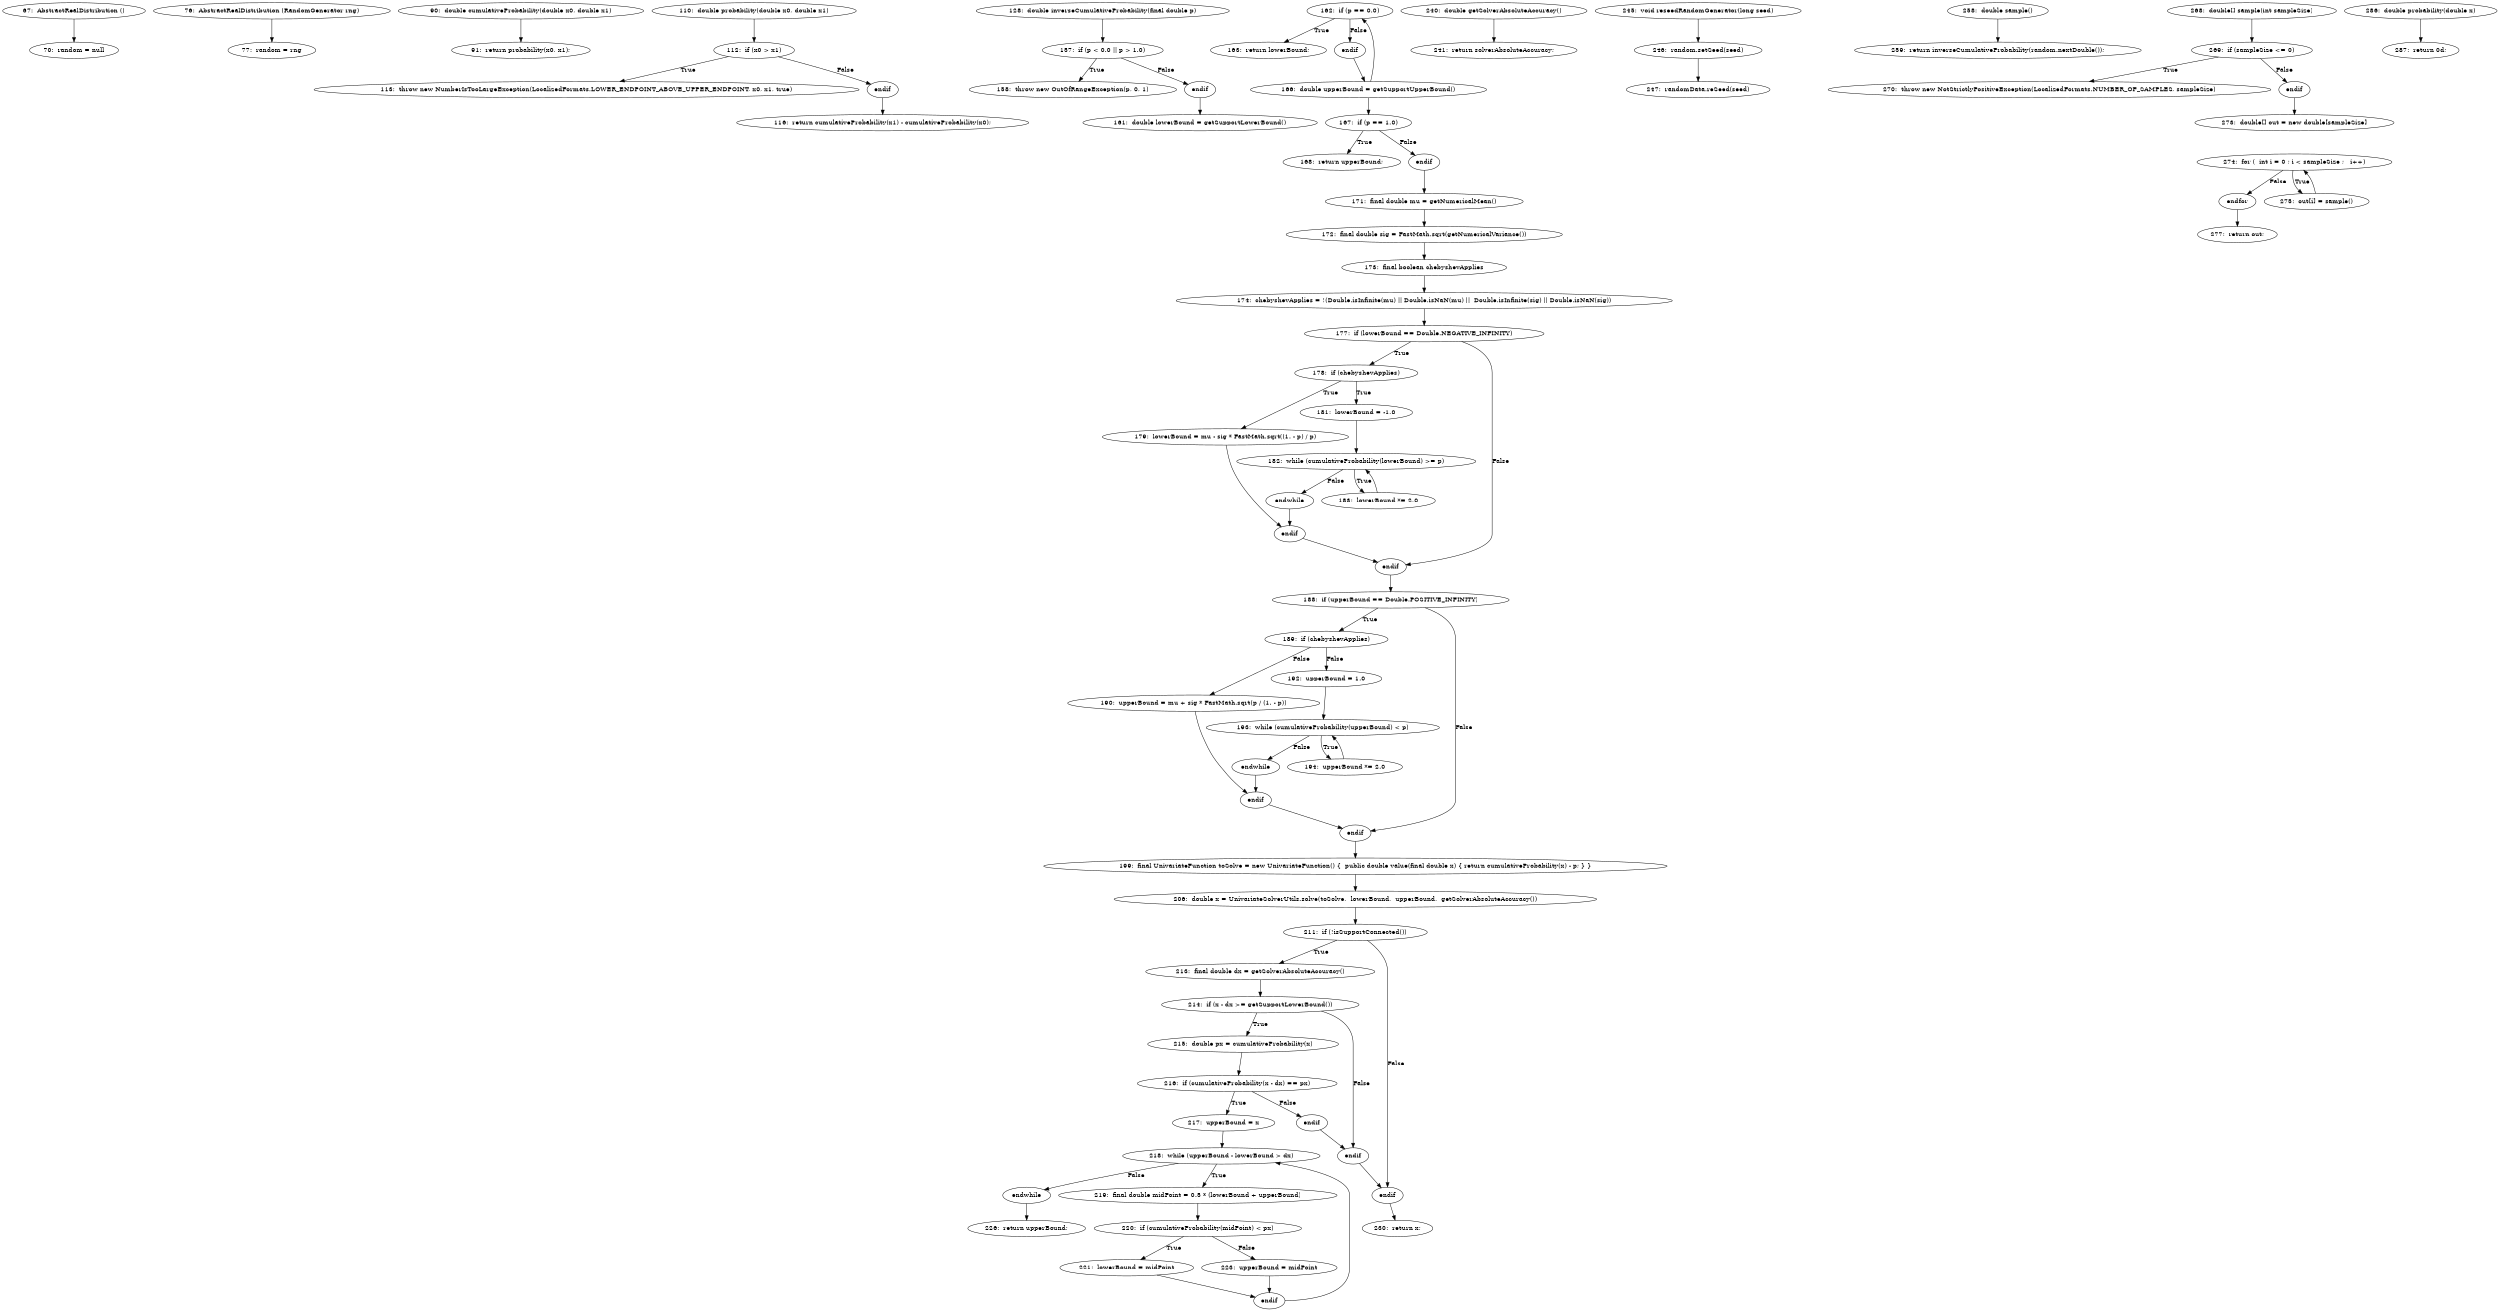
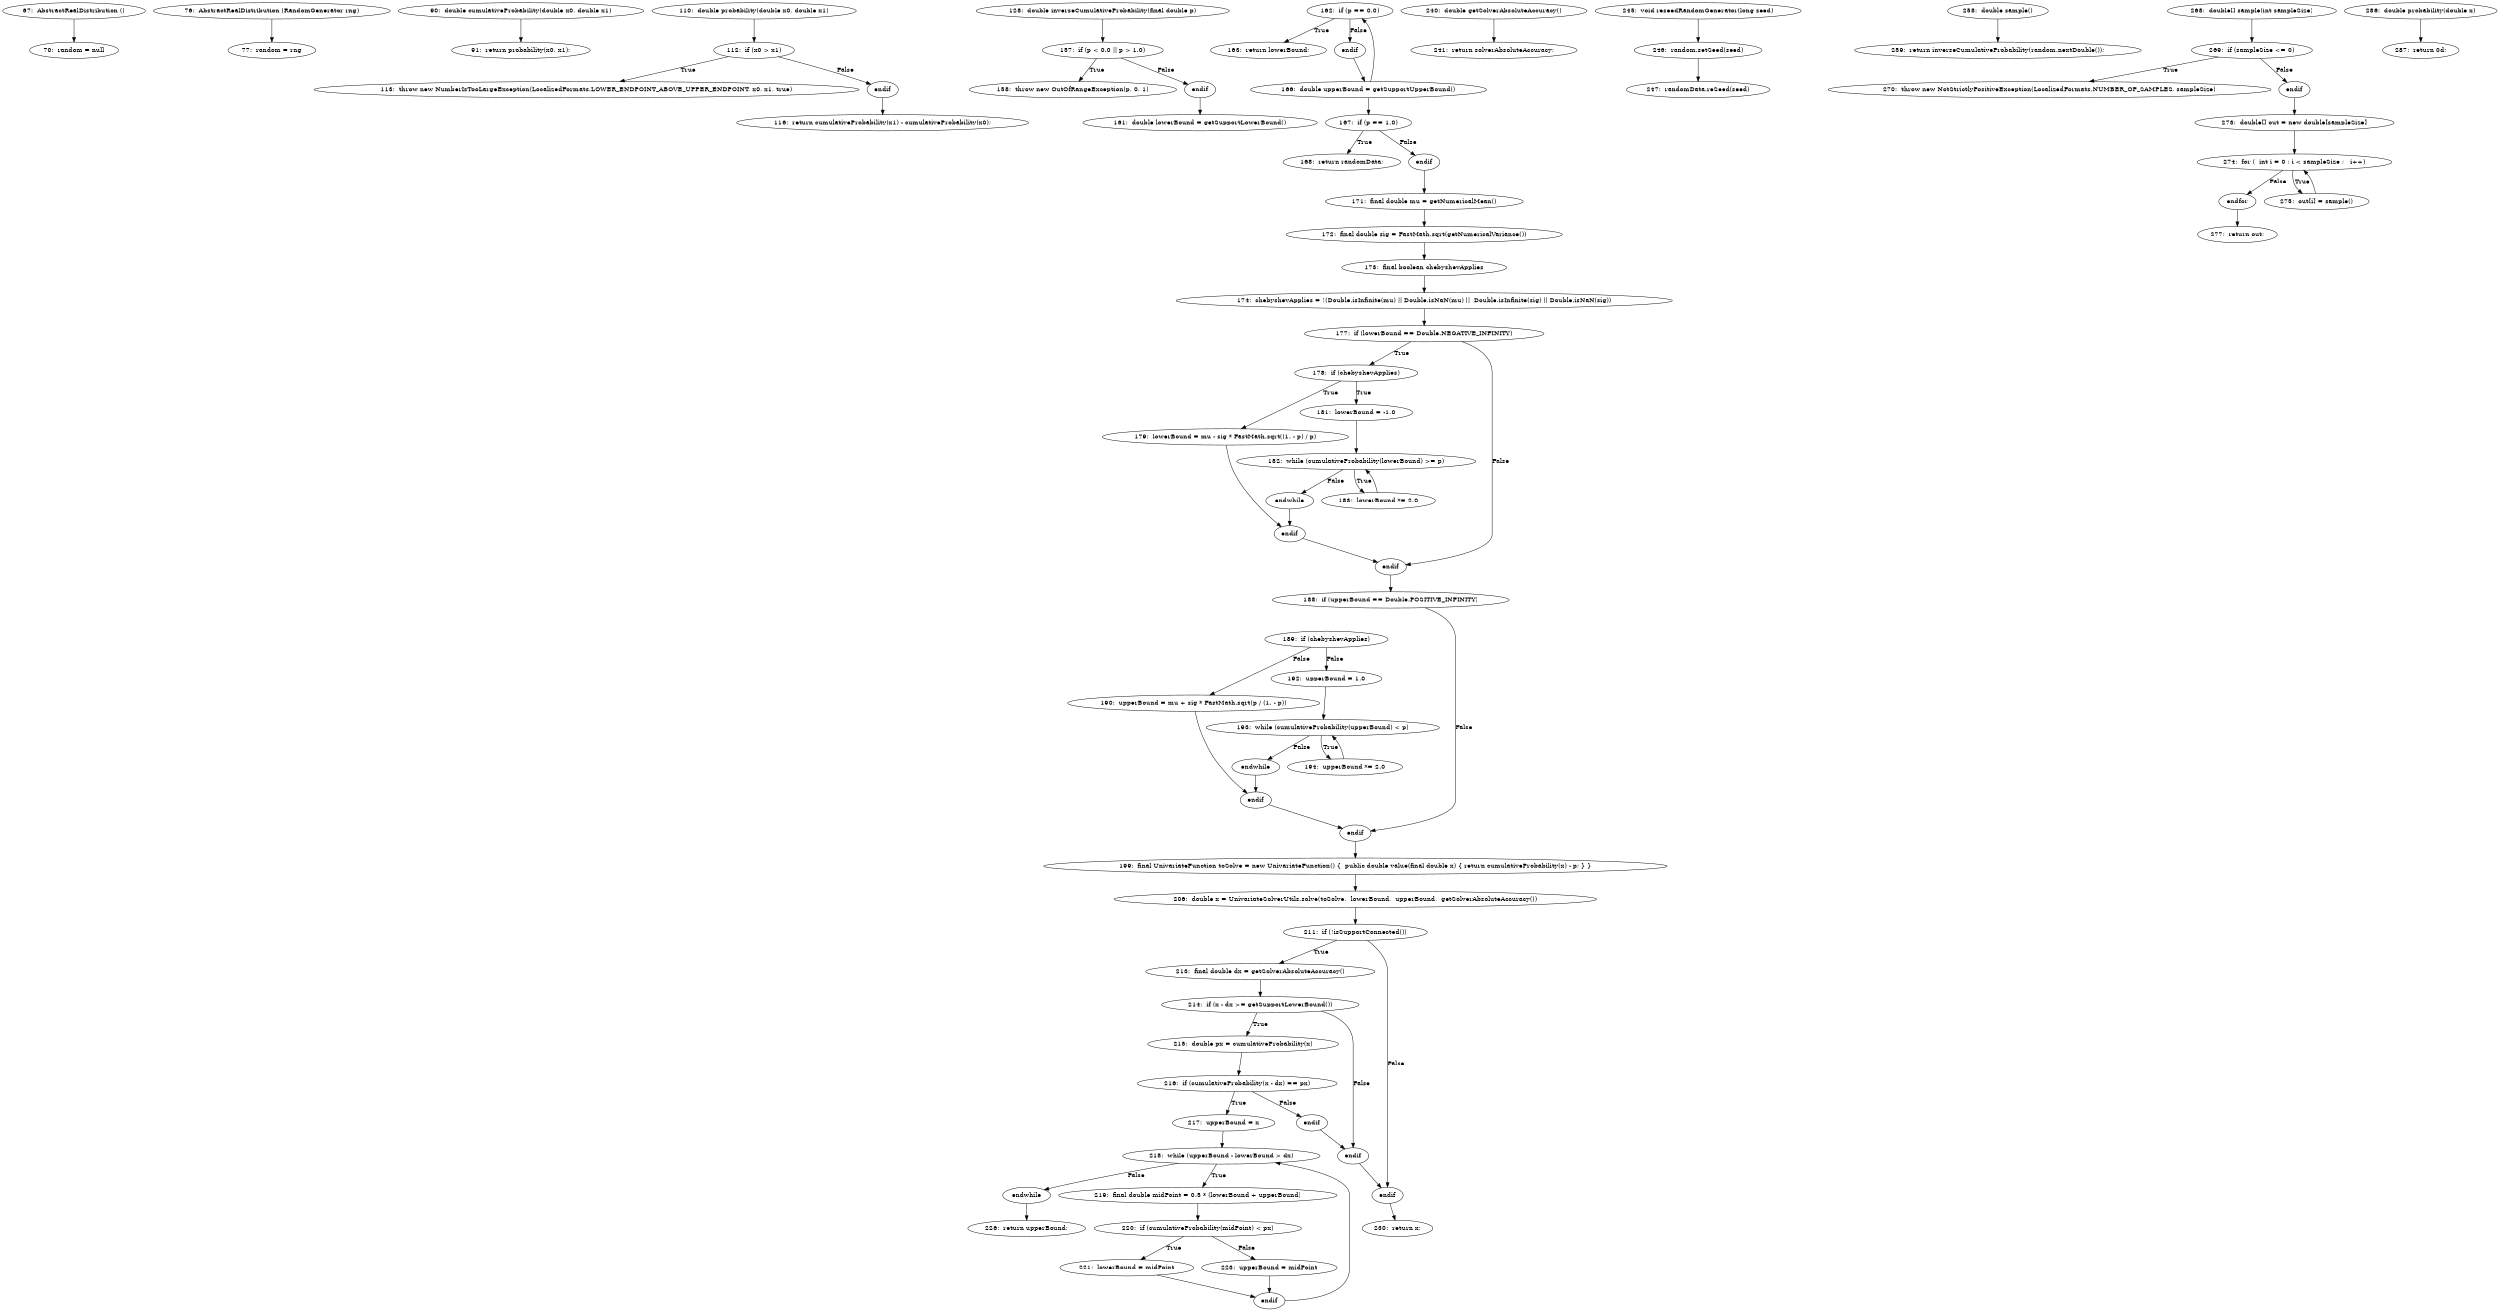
none -> (2294, 140)
(1342, 162) -> (1342, 162)
(1360, 618) -> none
